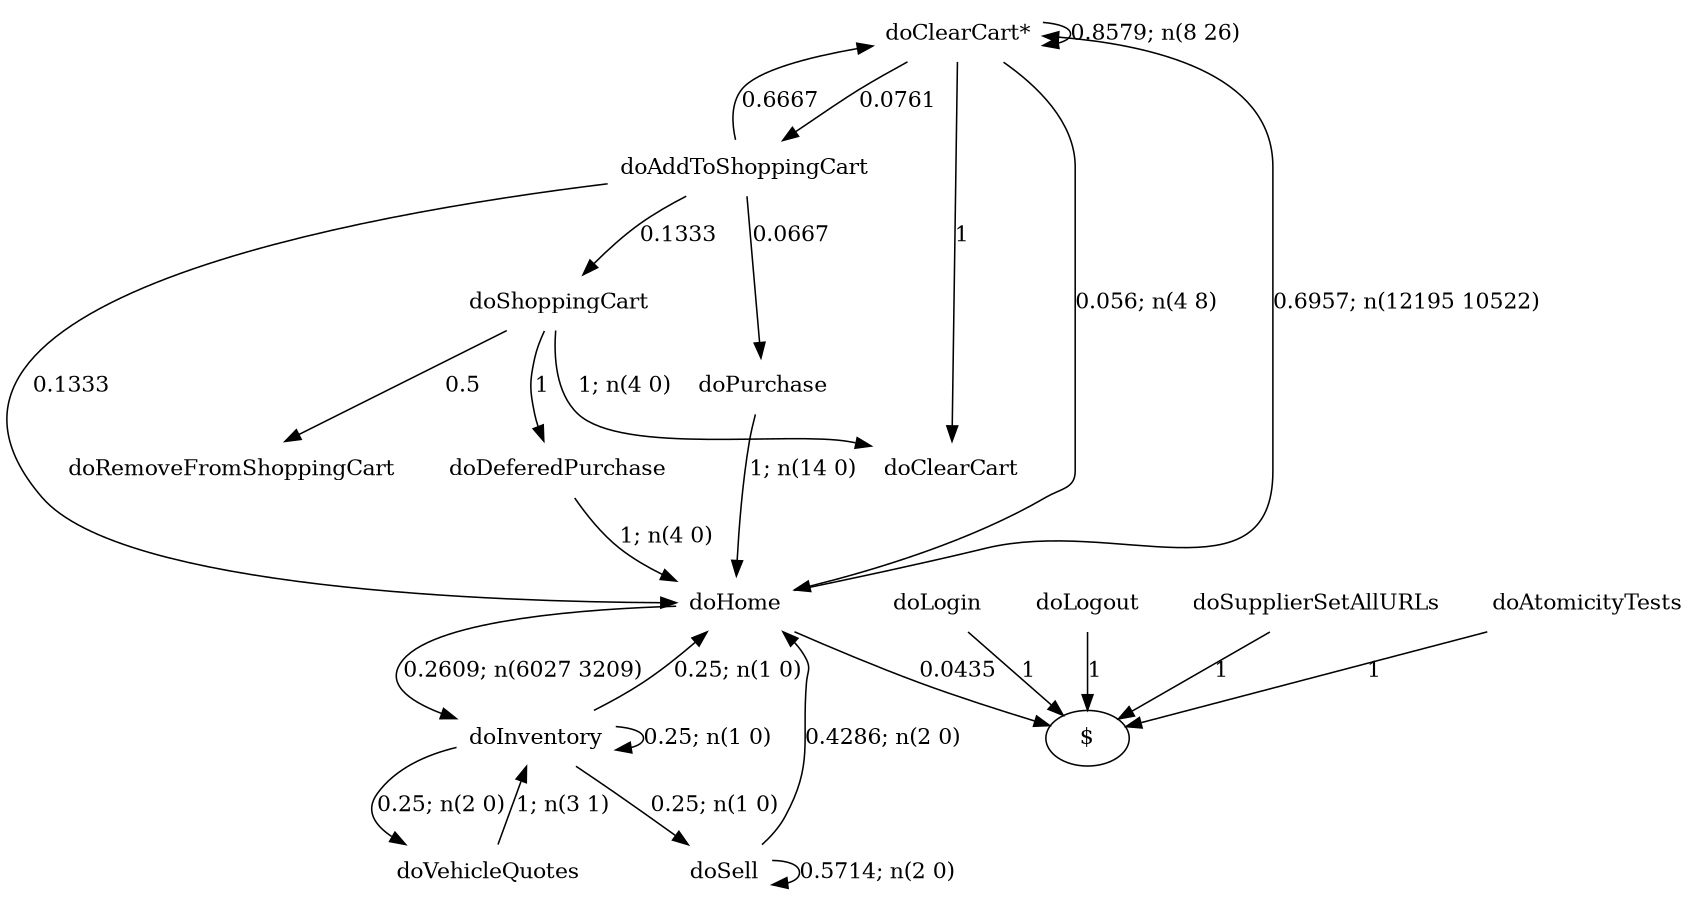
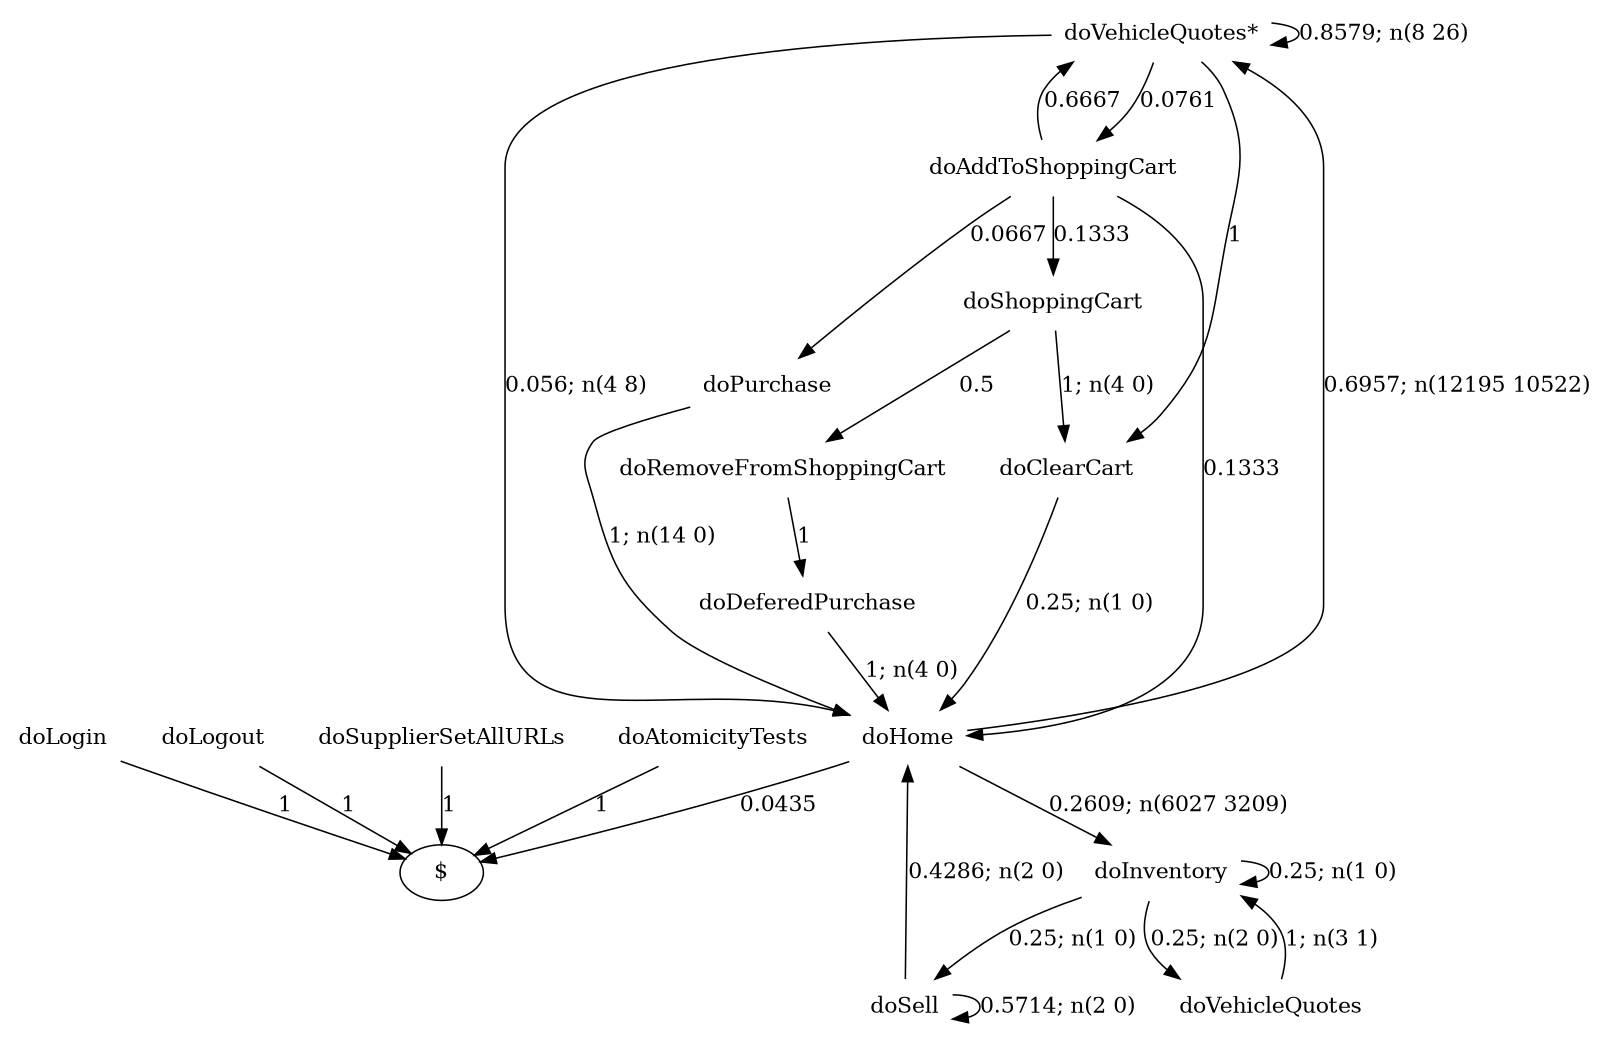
(958, 34) -> (1161, 34)
(531, 378) -> (794, 529)
(647, 680) -> (1013, 603)
